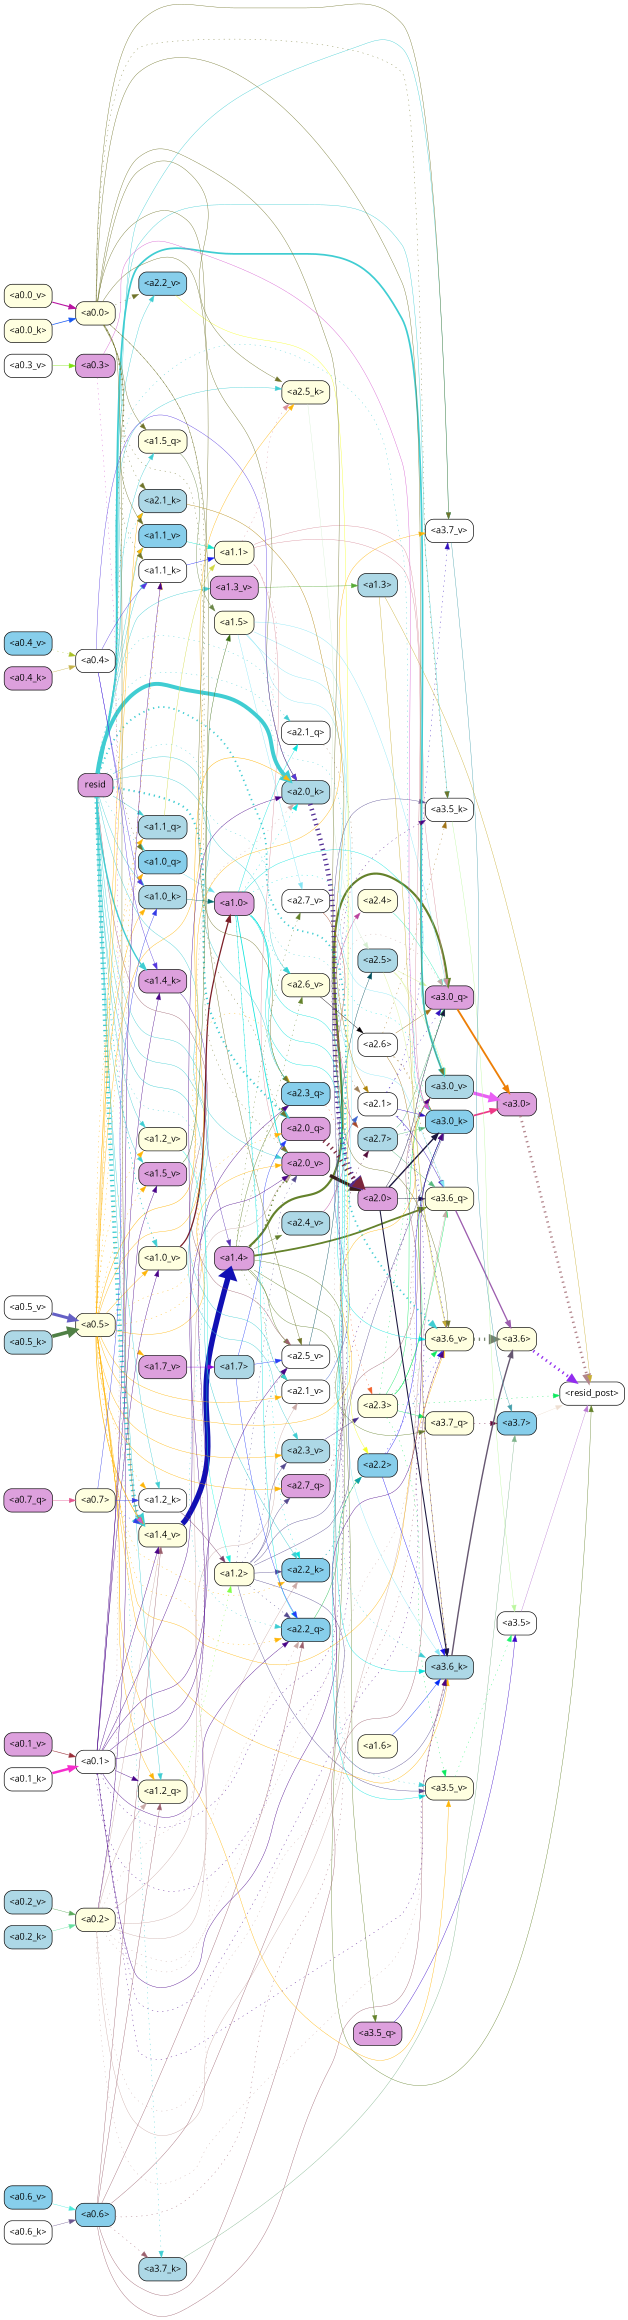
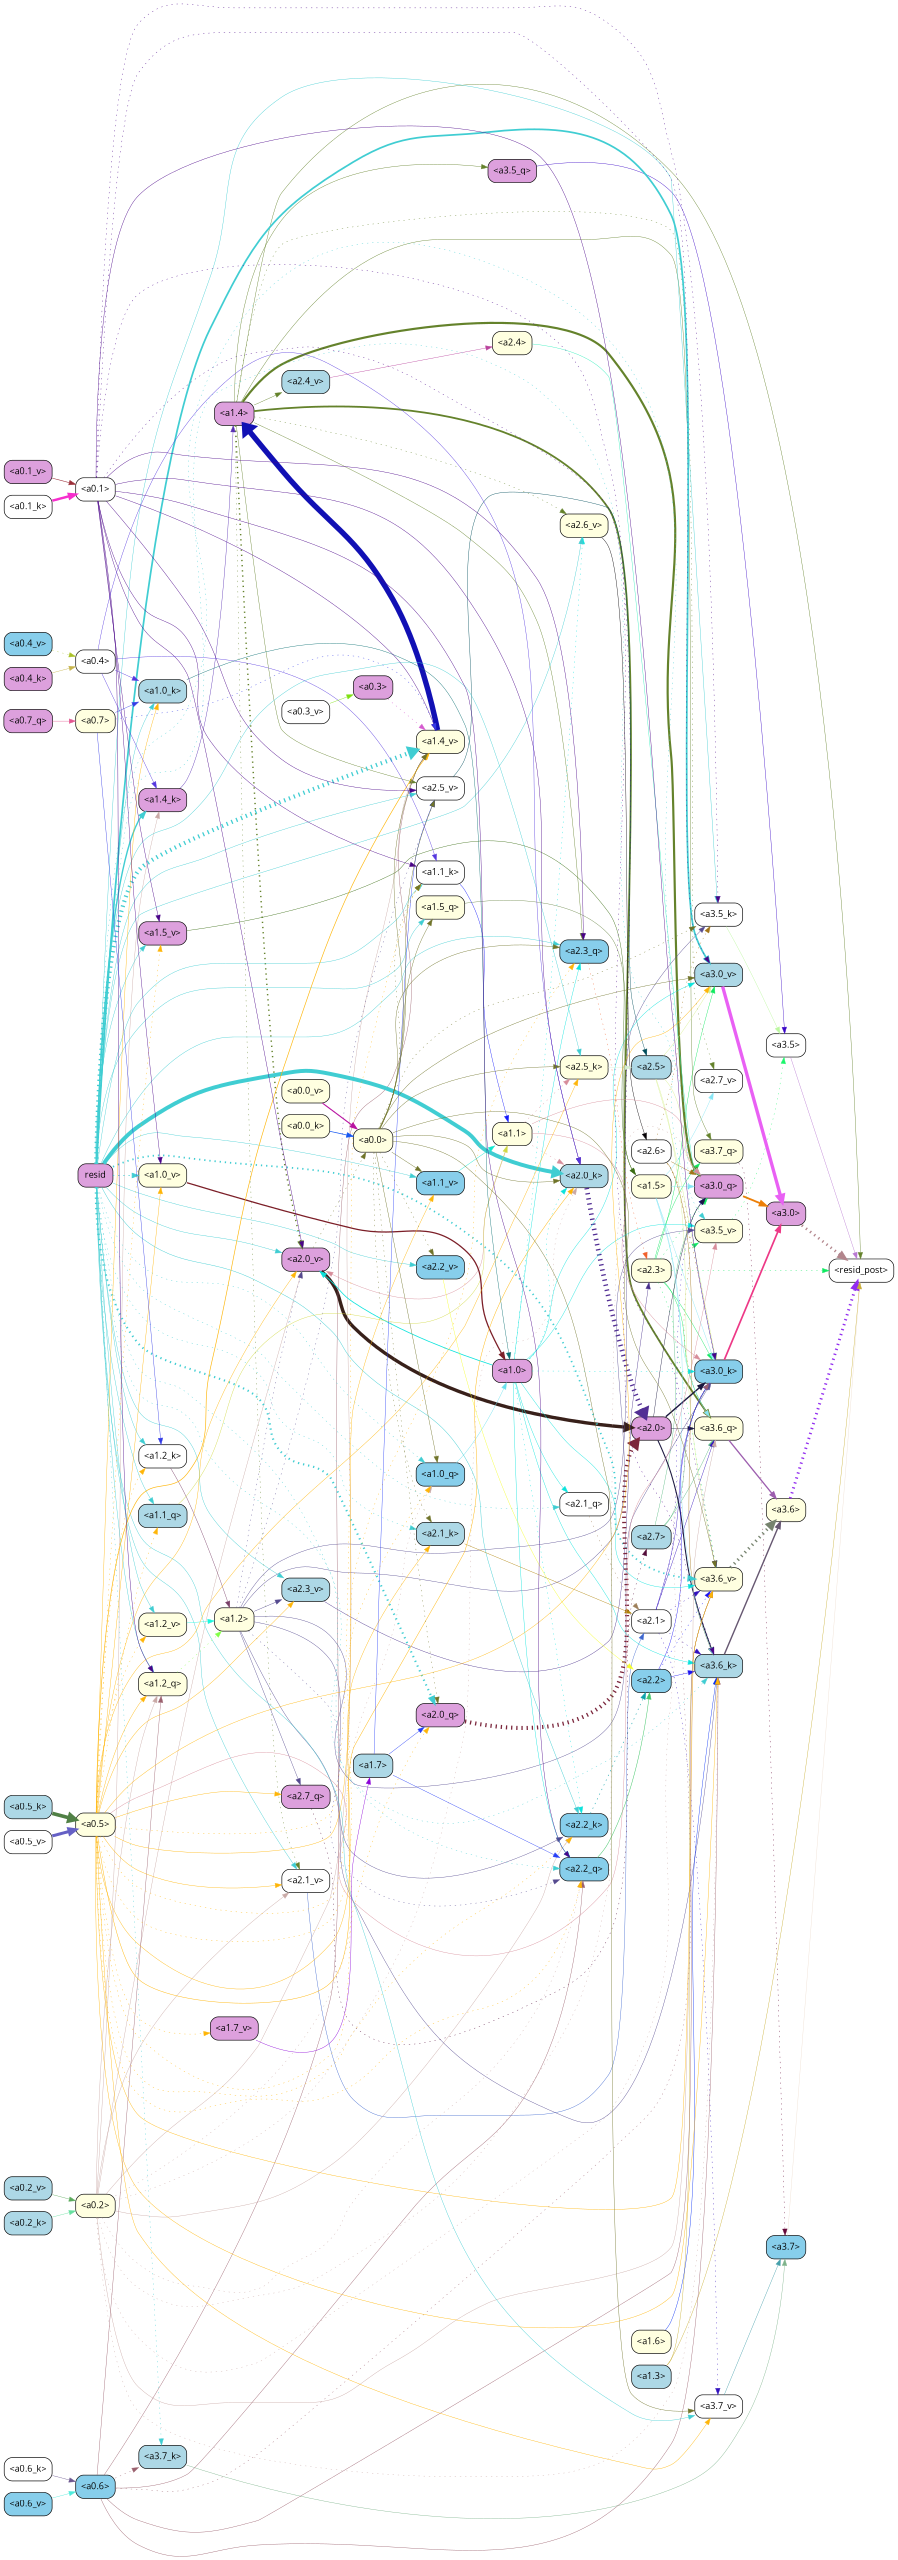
(409, 541) -> none
(119, 585) -> (406, 1304)
(234, 588) -> none
(204, 729) -> (334, 1210)
(177, 1017) -> (154, 878)
(341, 1017) -> none
(125, 1613) -> (117, 1781)
(326, 1786) -> none
(216, 1831) -> (617, 1859)
